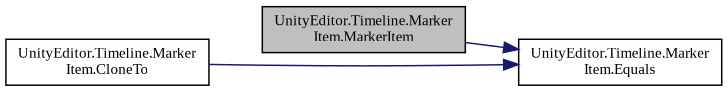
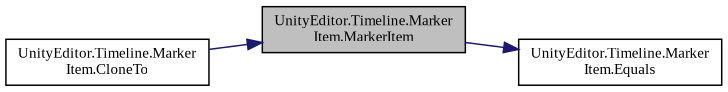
(356, 66) -> (228, 47)
